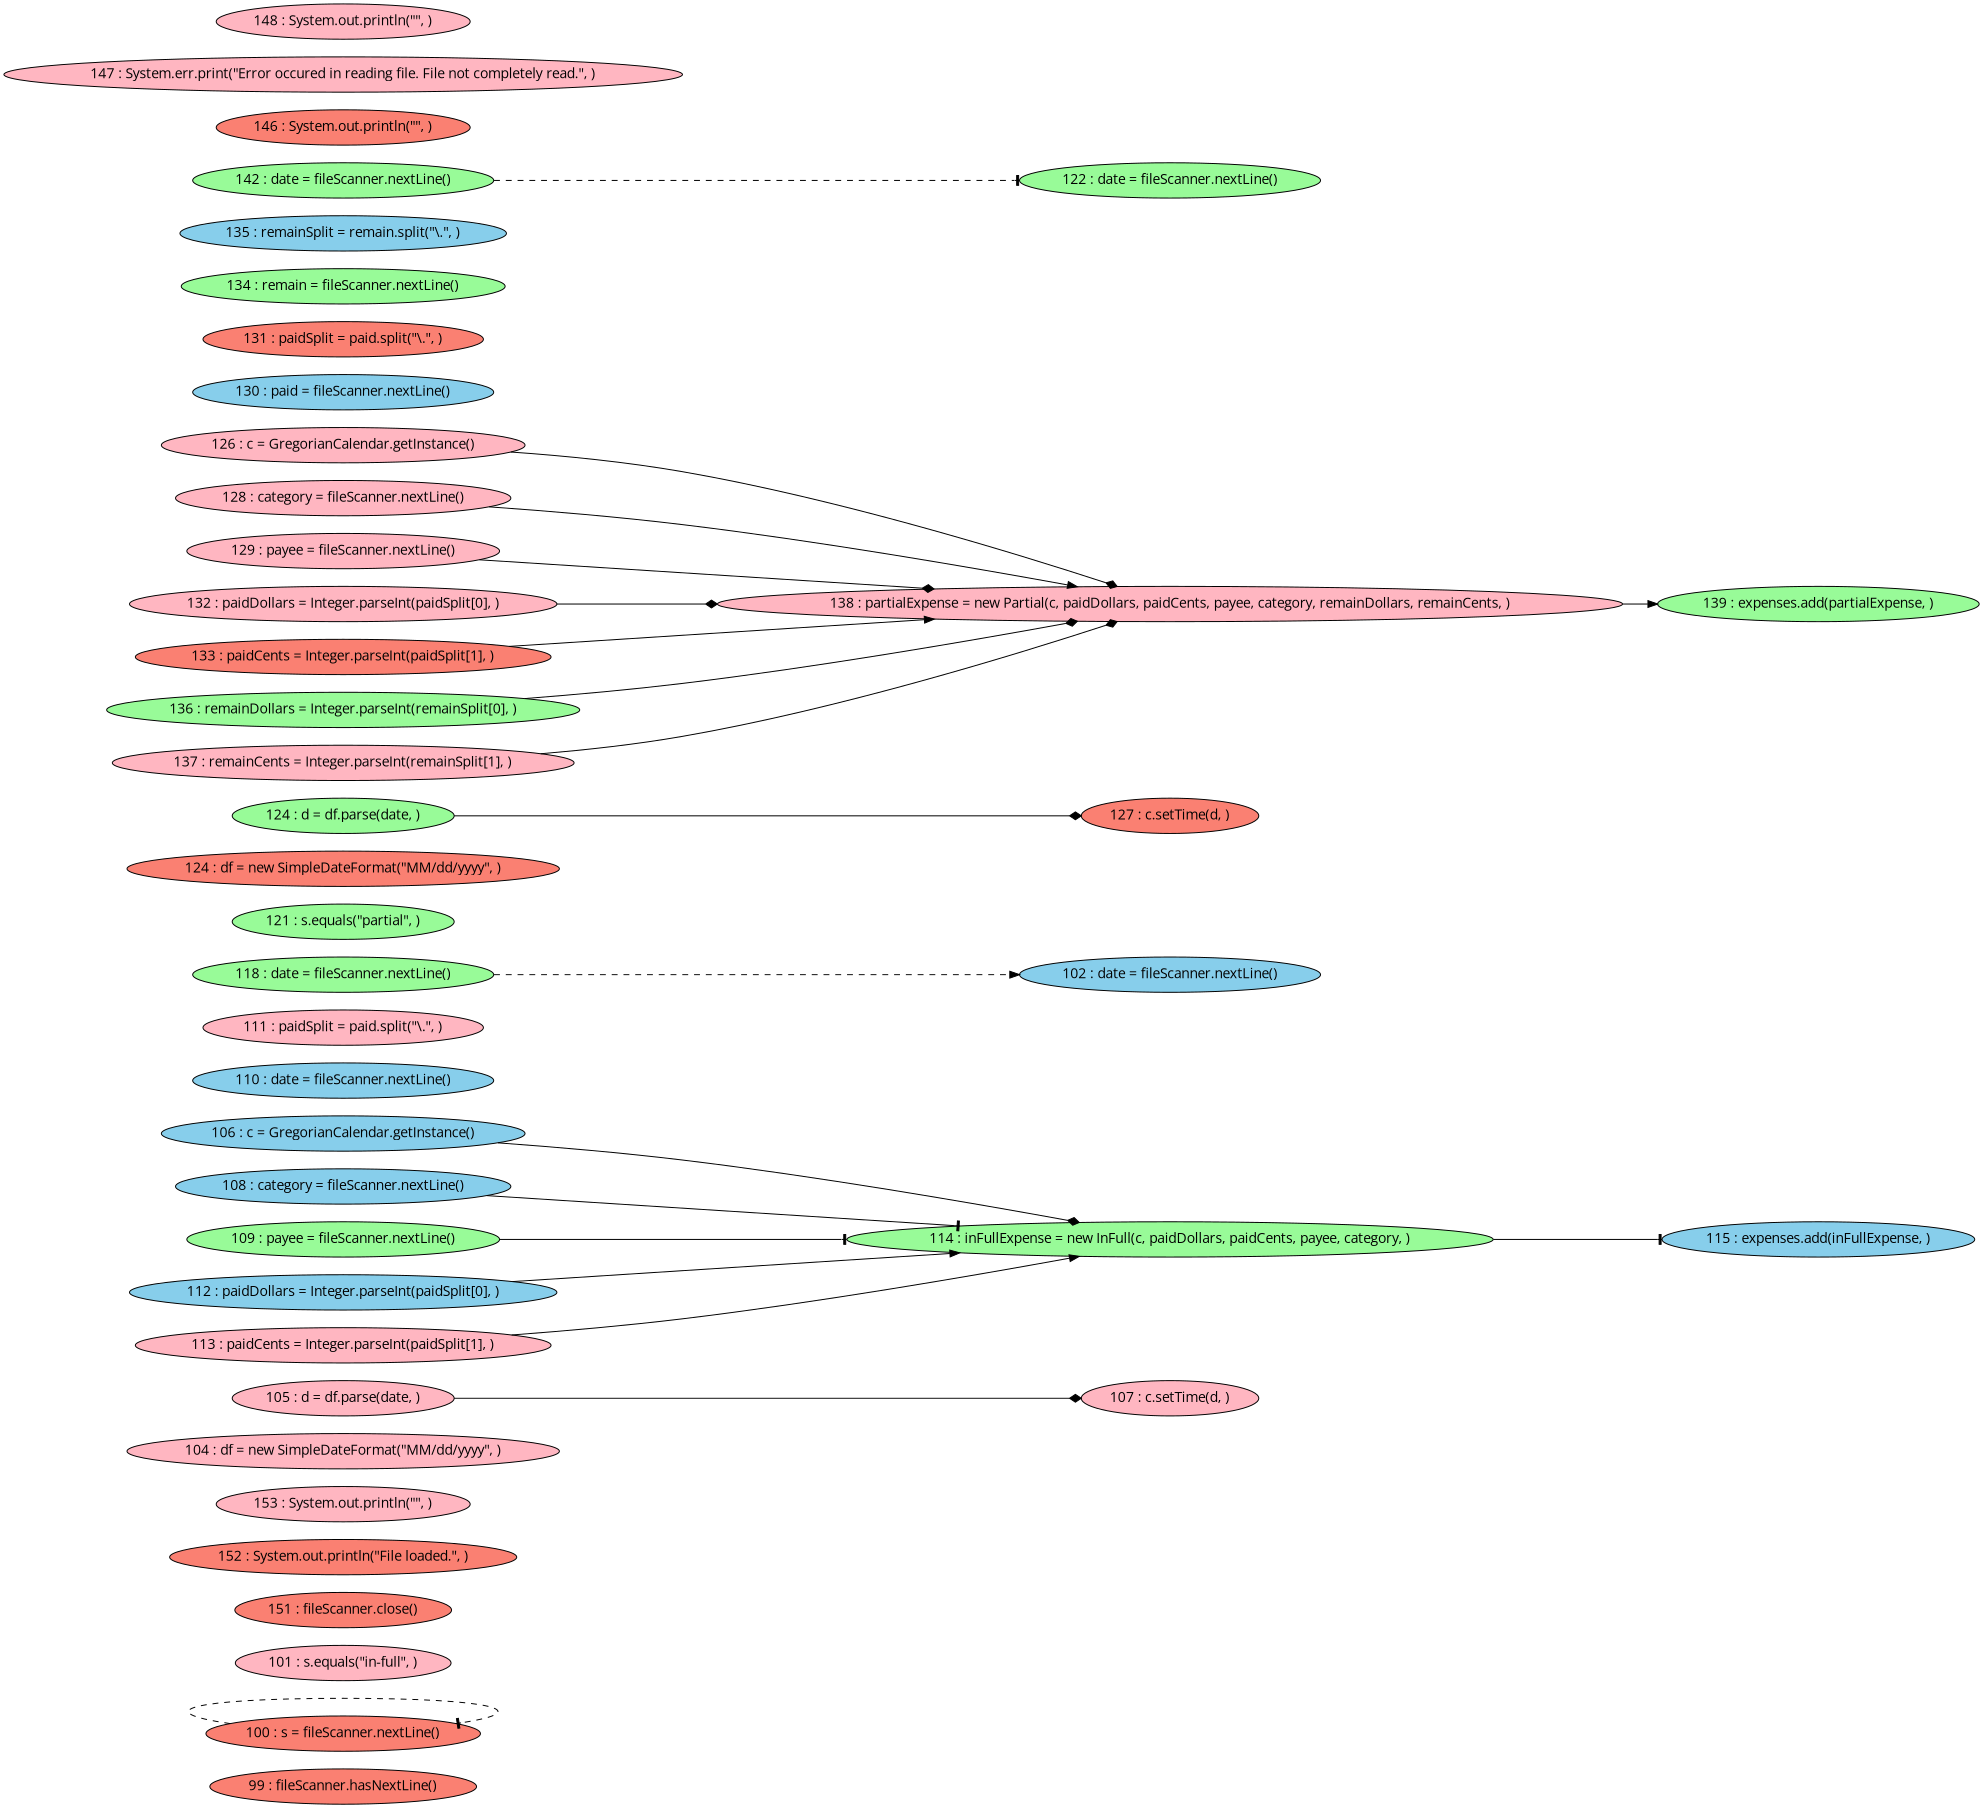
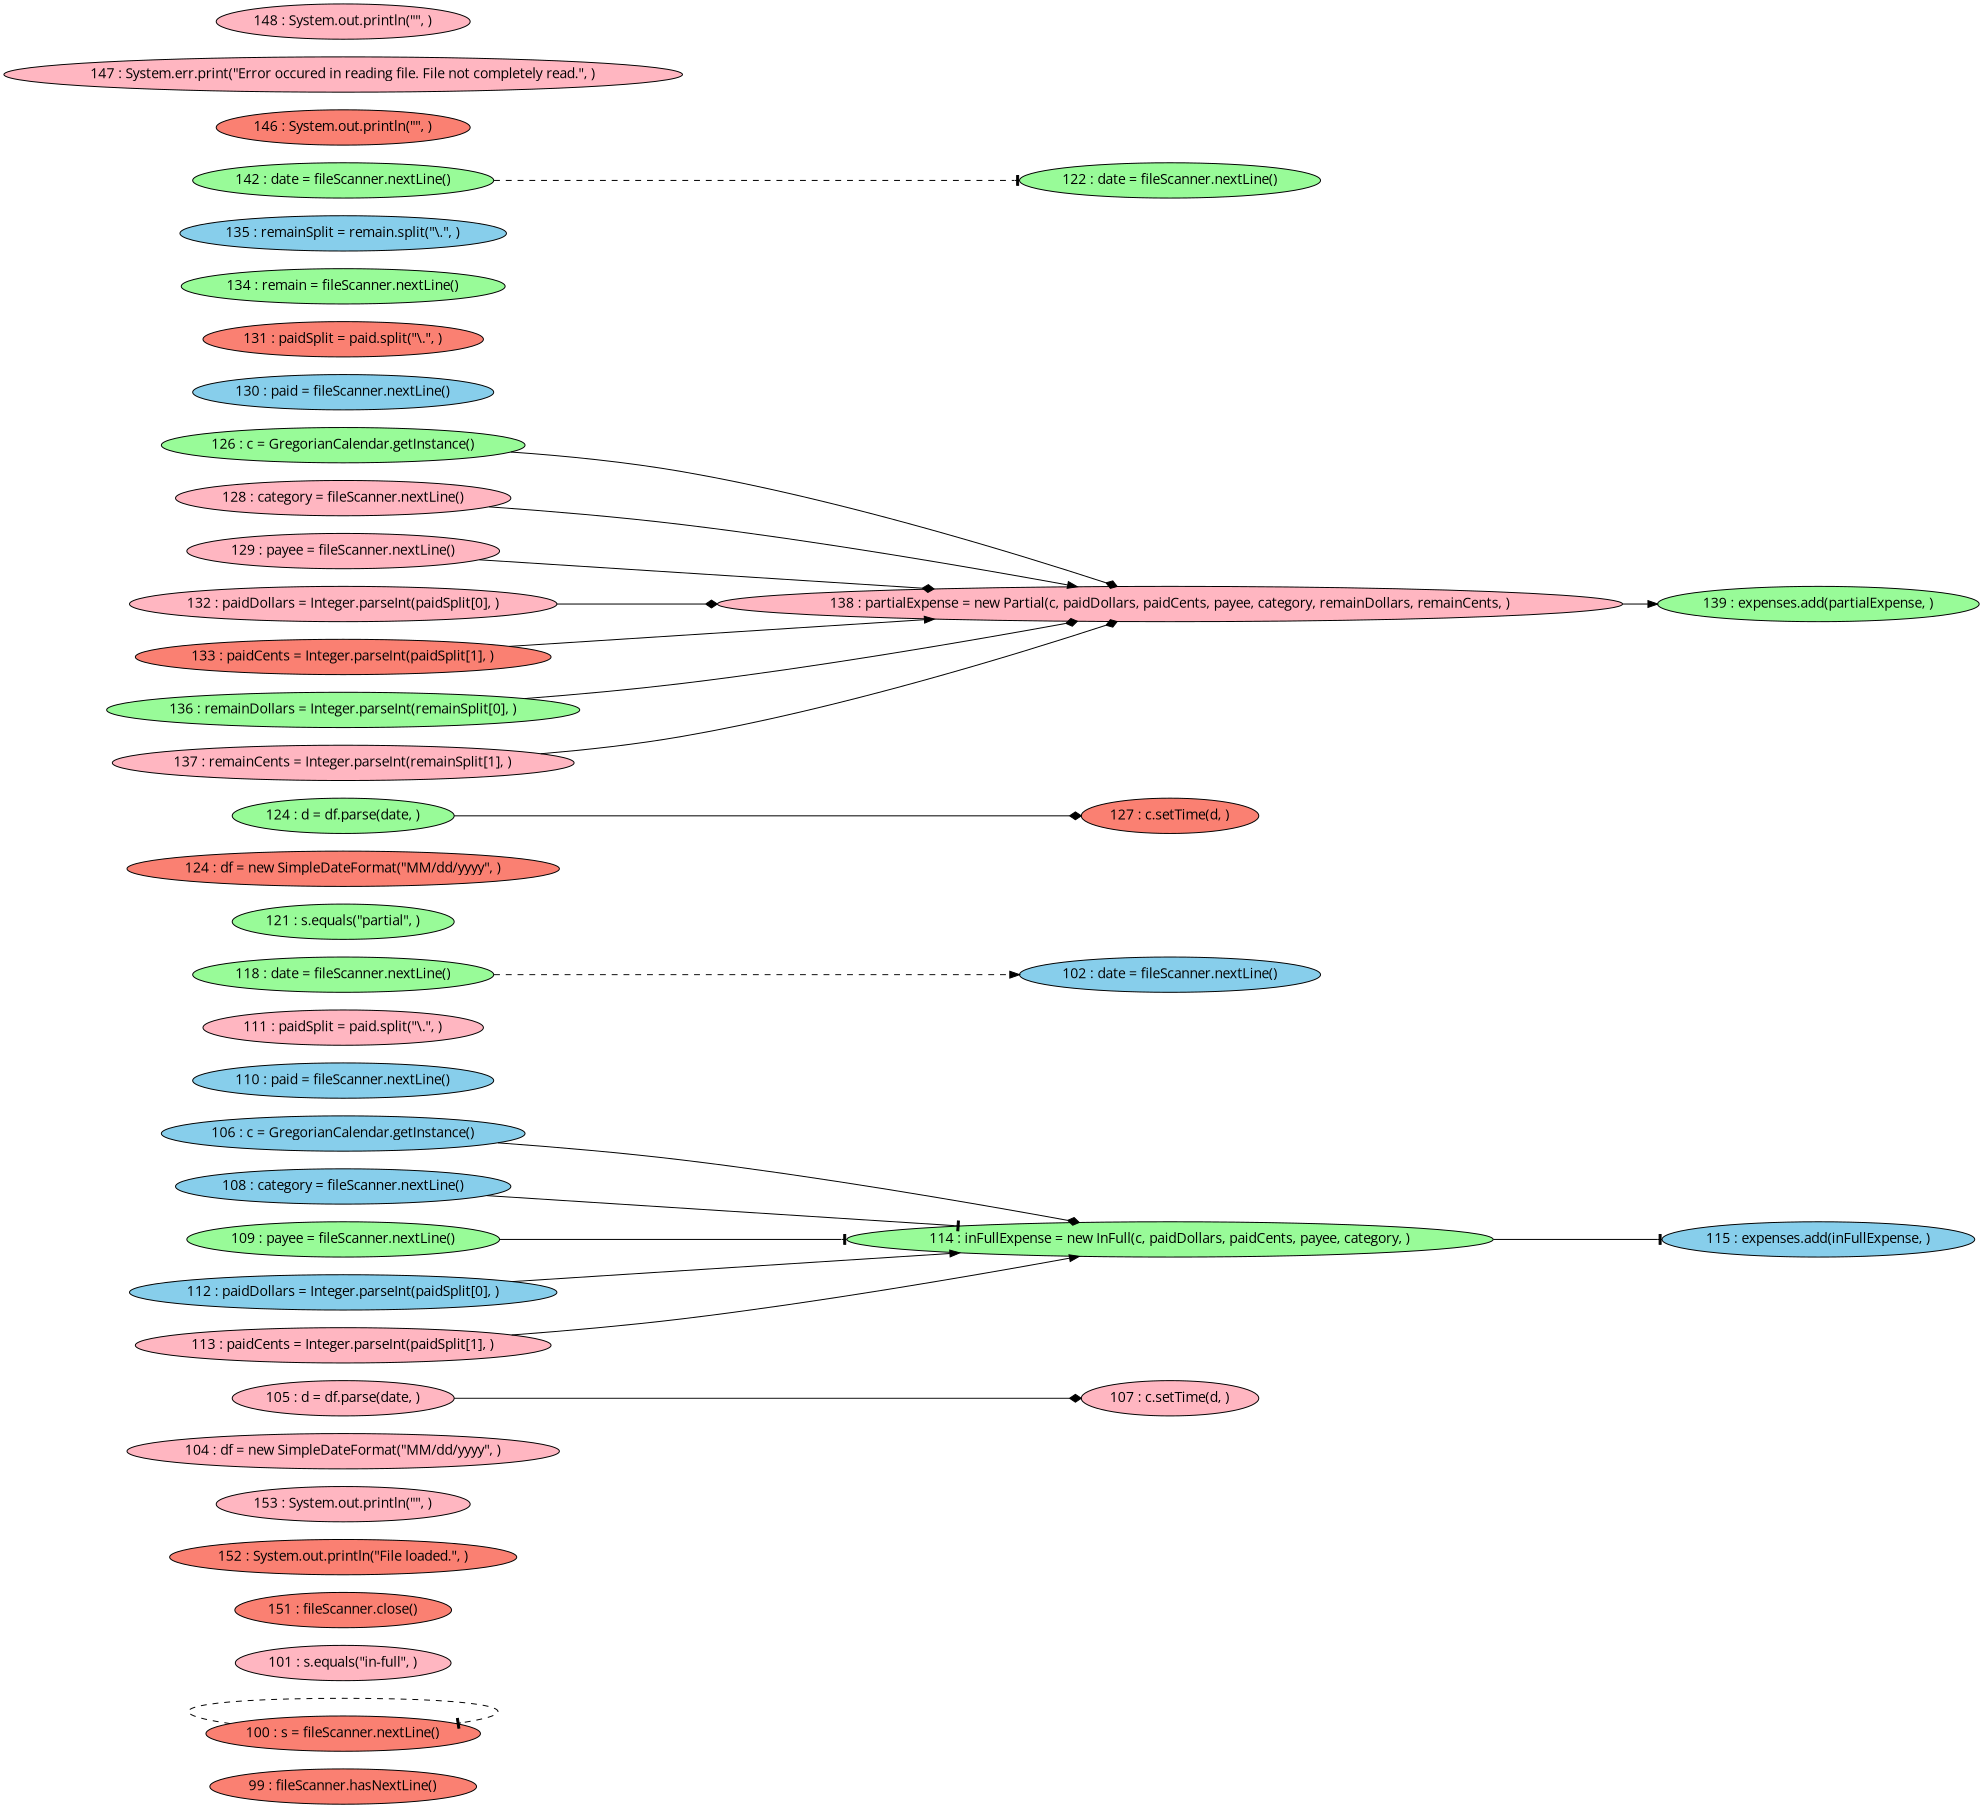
(343, 445) -> (343, 445)
(343, 1081) -> (343, 1081)
